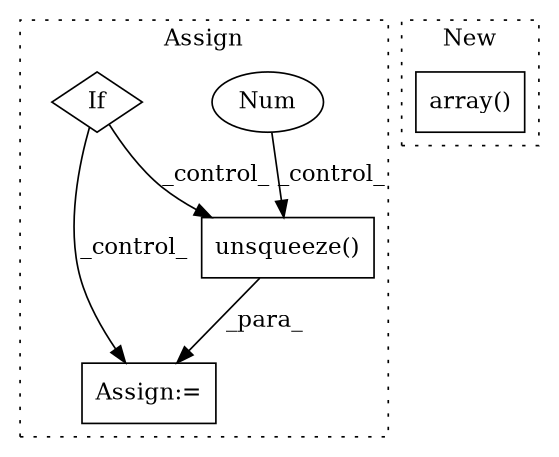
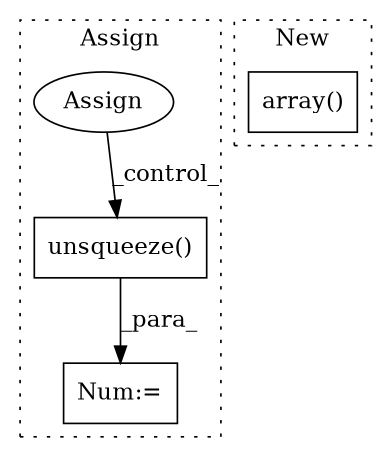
(97, 102) -> none
(268, 102) -> (104, 102)
(149, 393) -> (120, 393)
